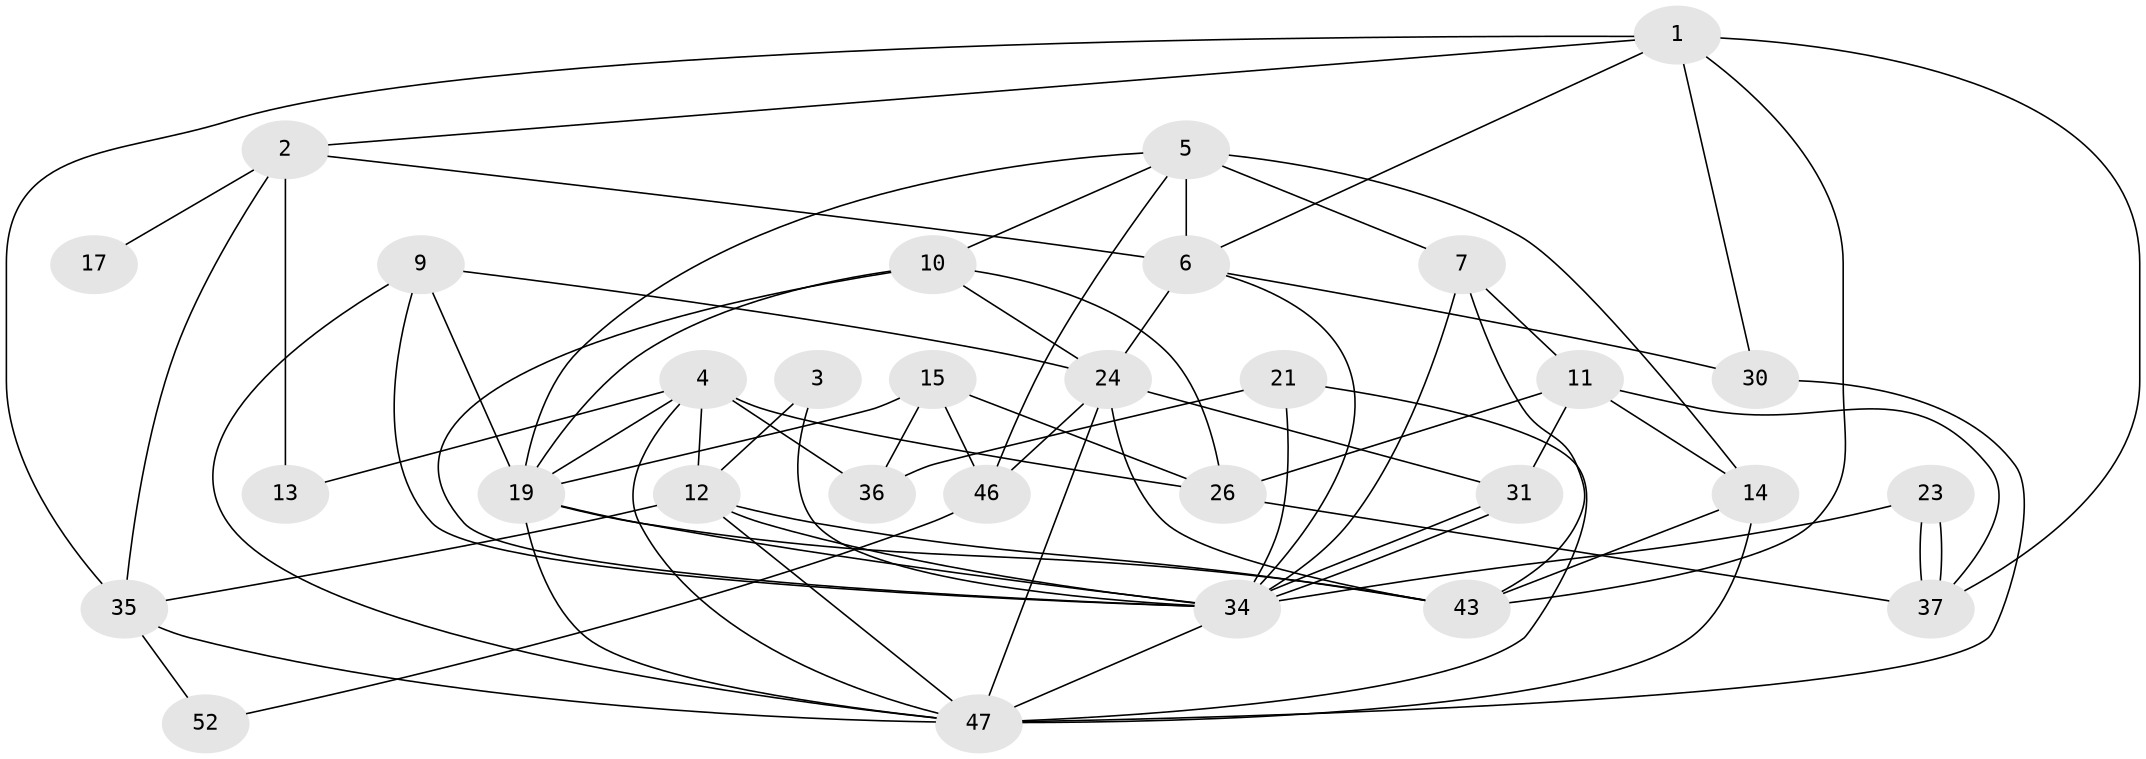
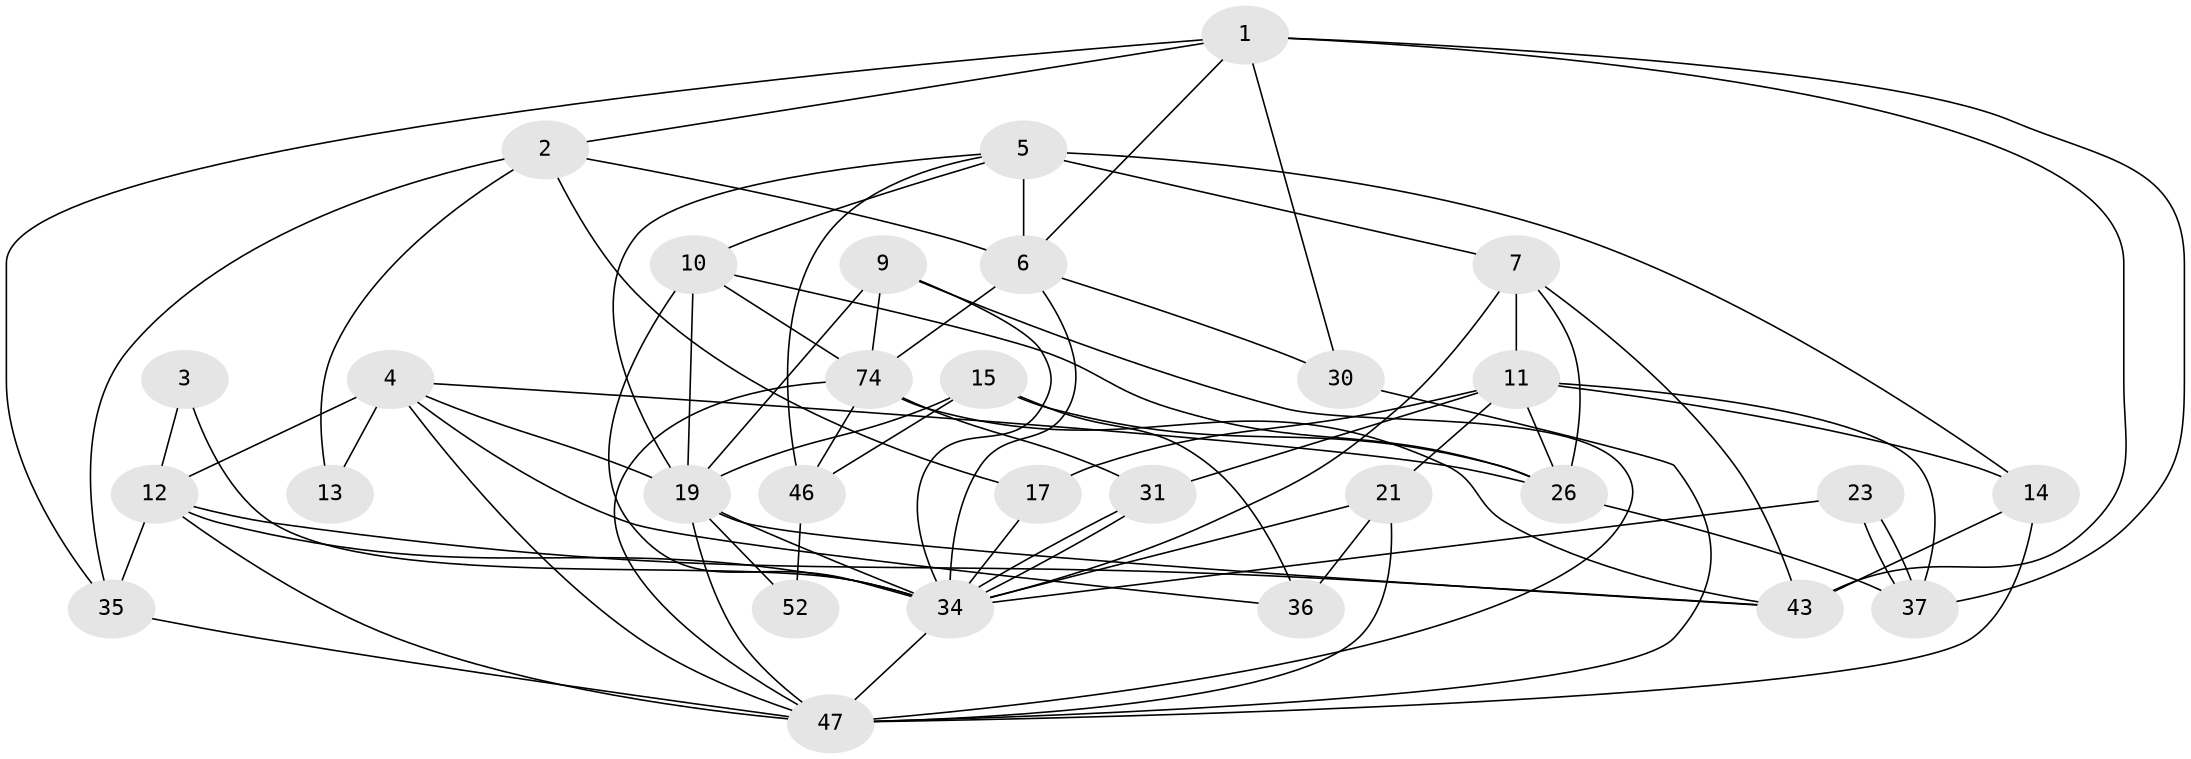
none -> (1578, 373)
(1108, 379) -> (869, 379)
none -> (1272, 428)
none -> (1453, 437)
none -> (1002, 542)
(165, 667) -> (743, 553)
